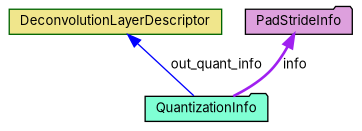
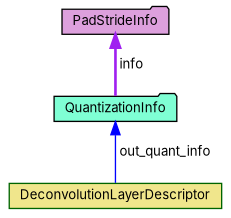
(166, 70) -> (115, 159)
